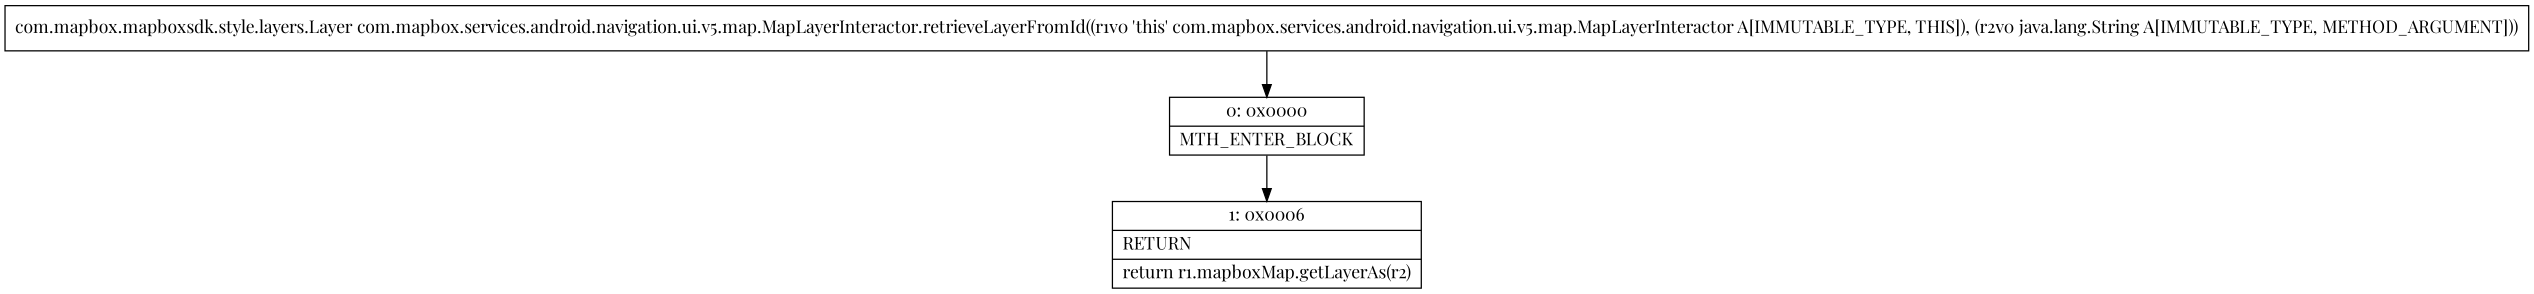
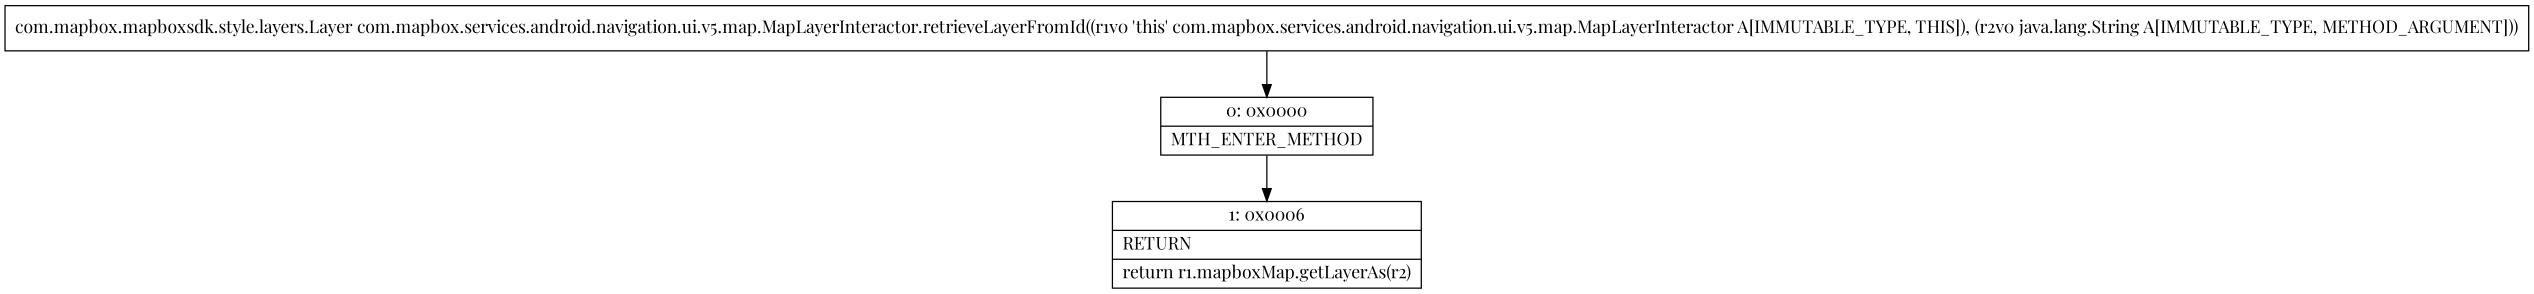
(1267, 140) -> (1267, 140)
